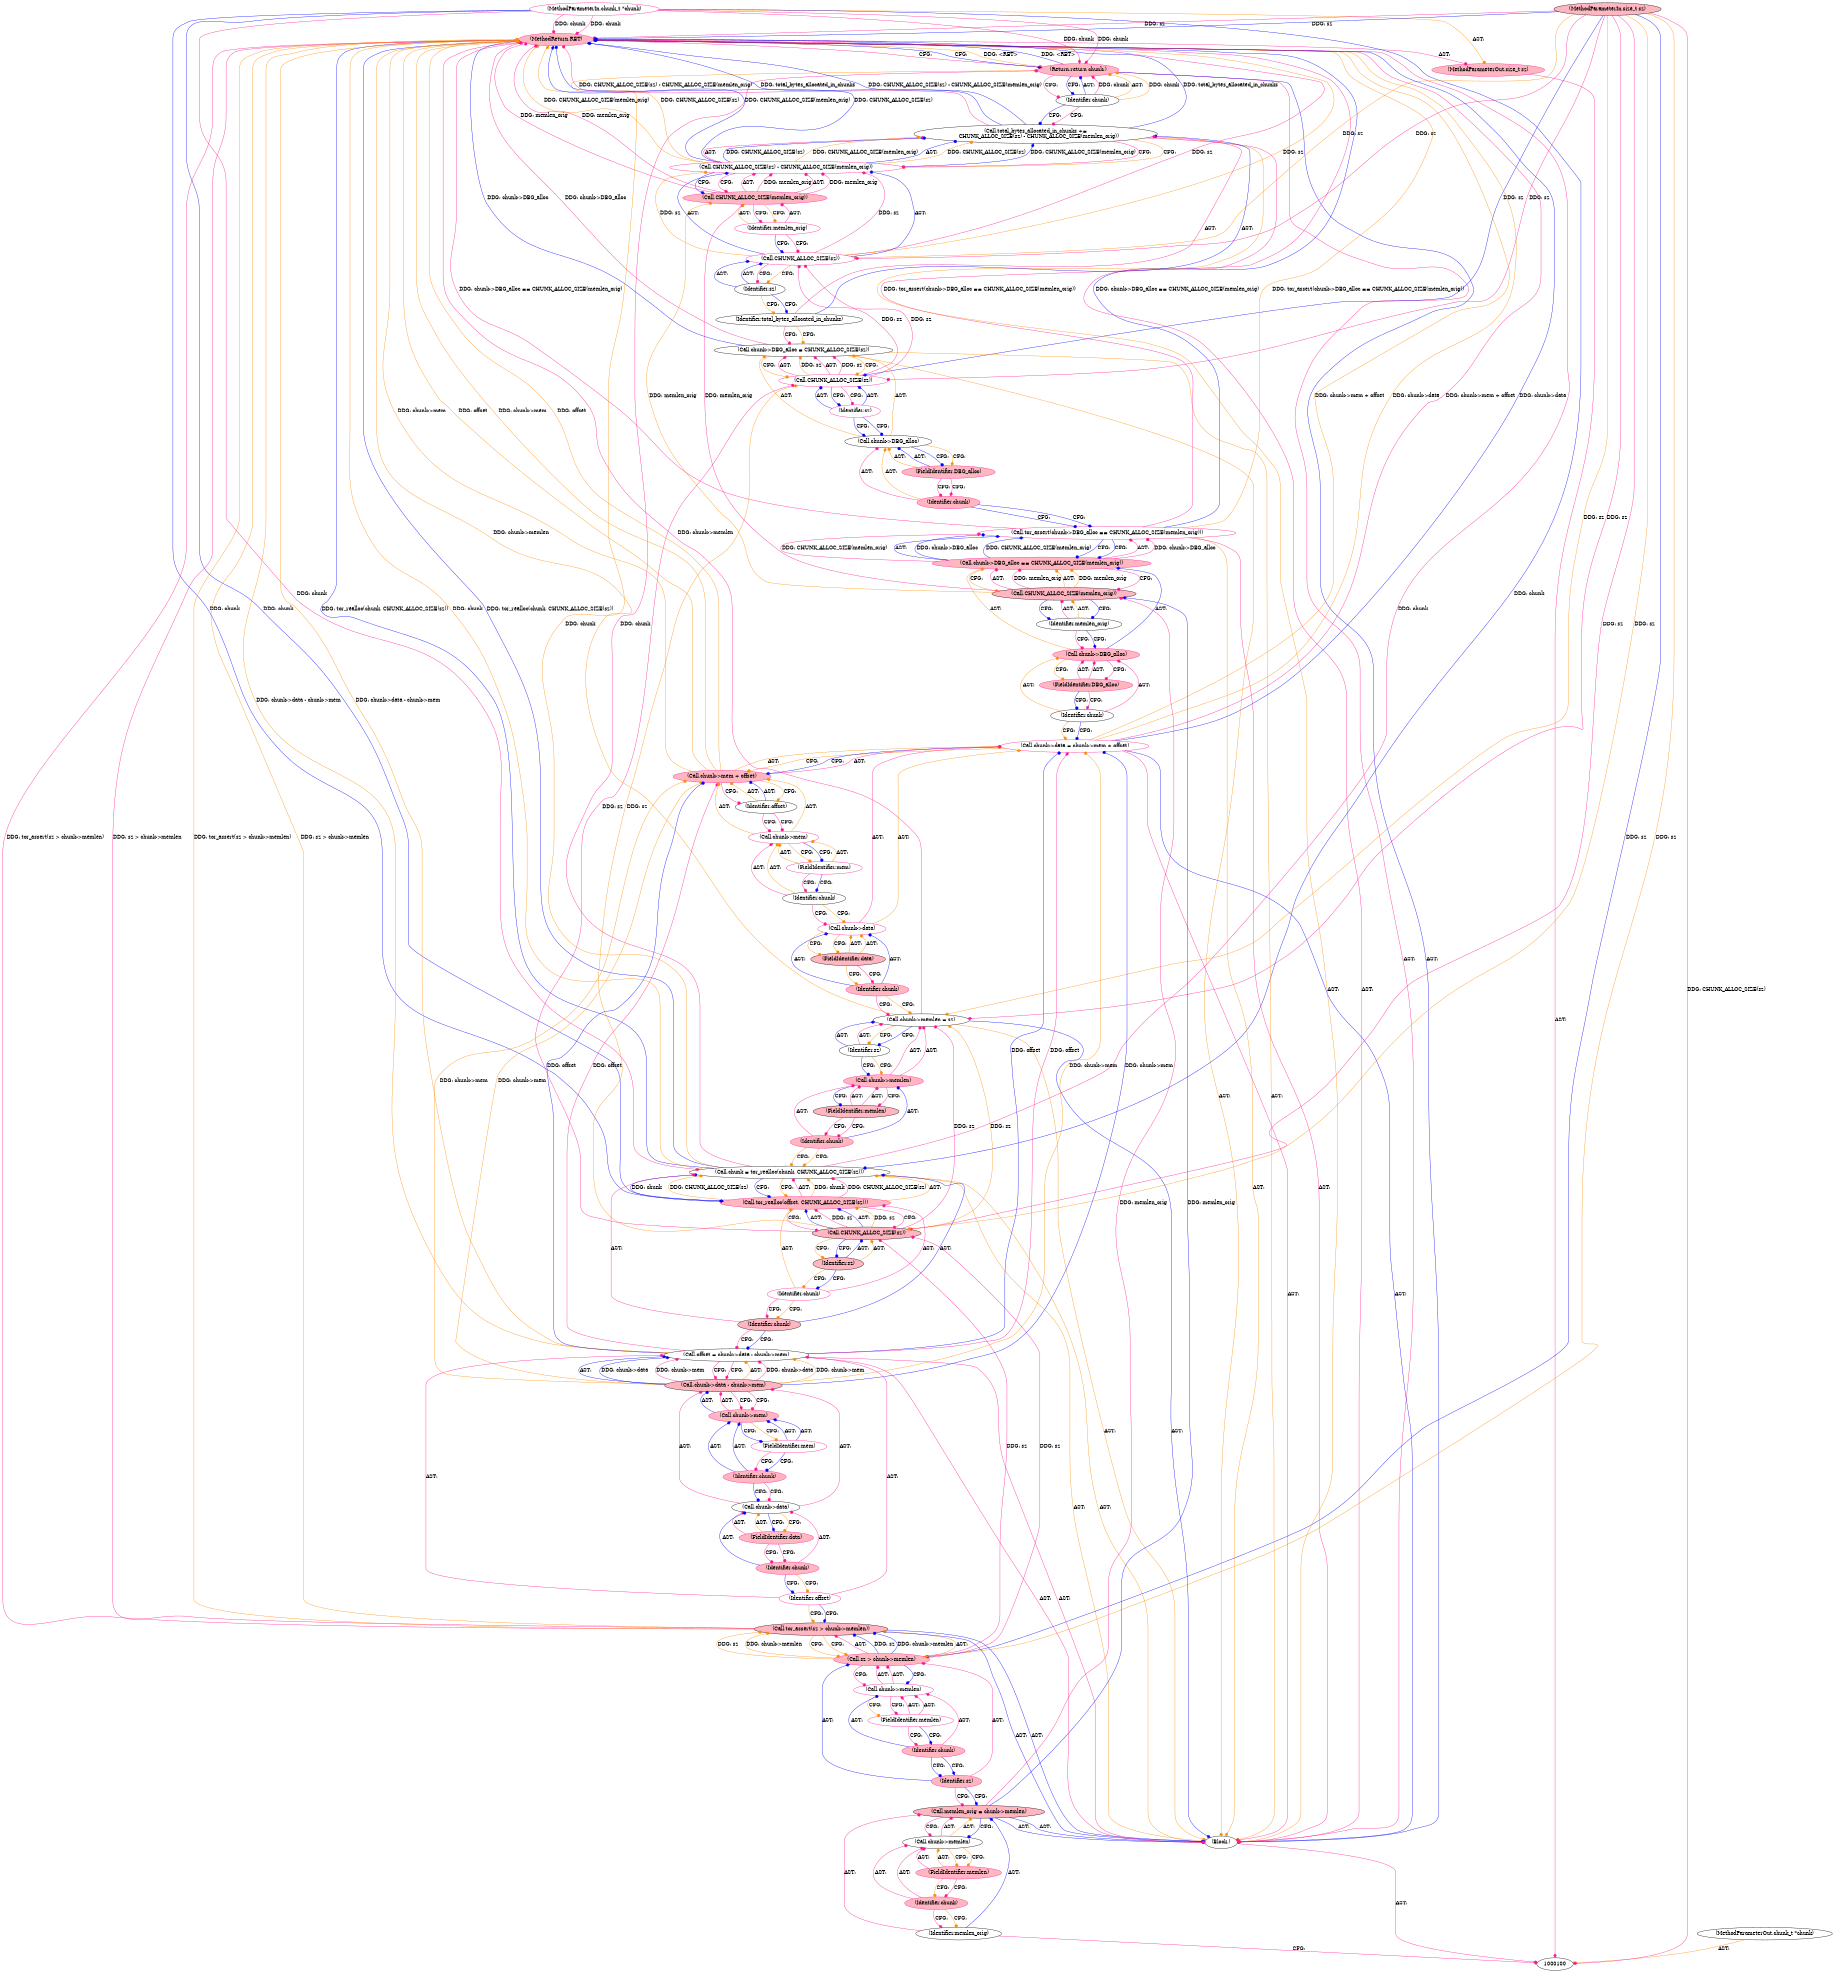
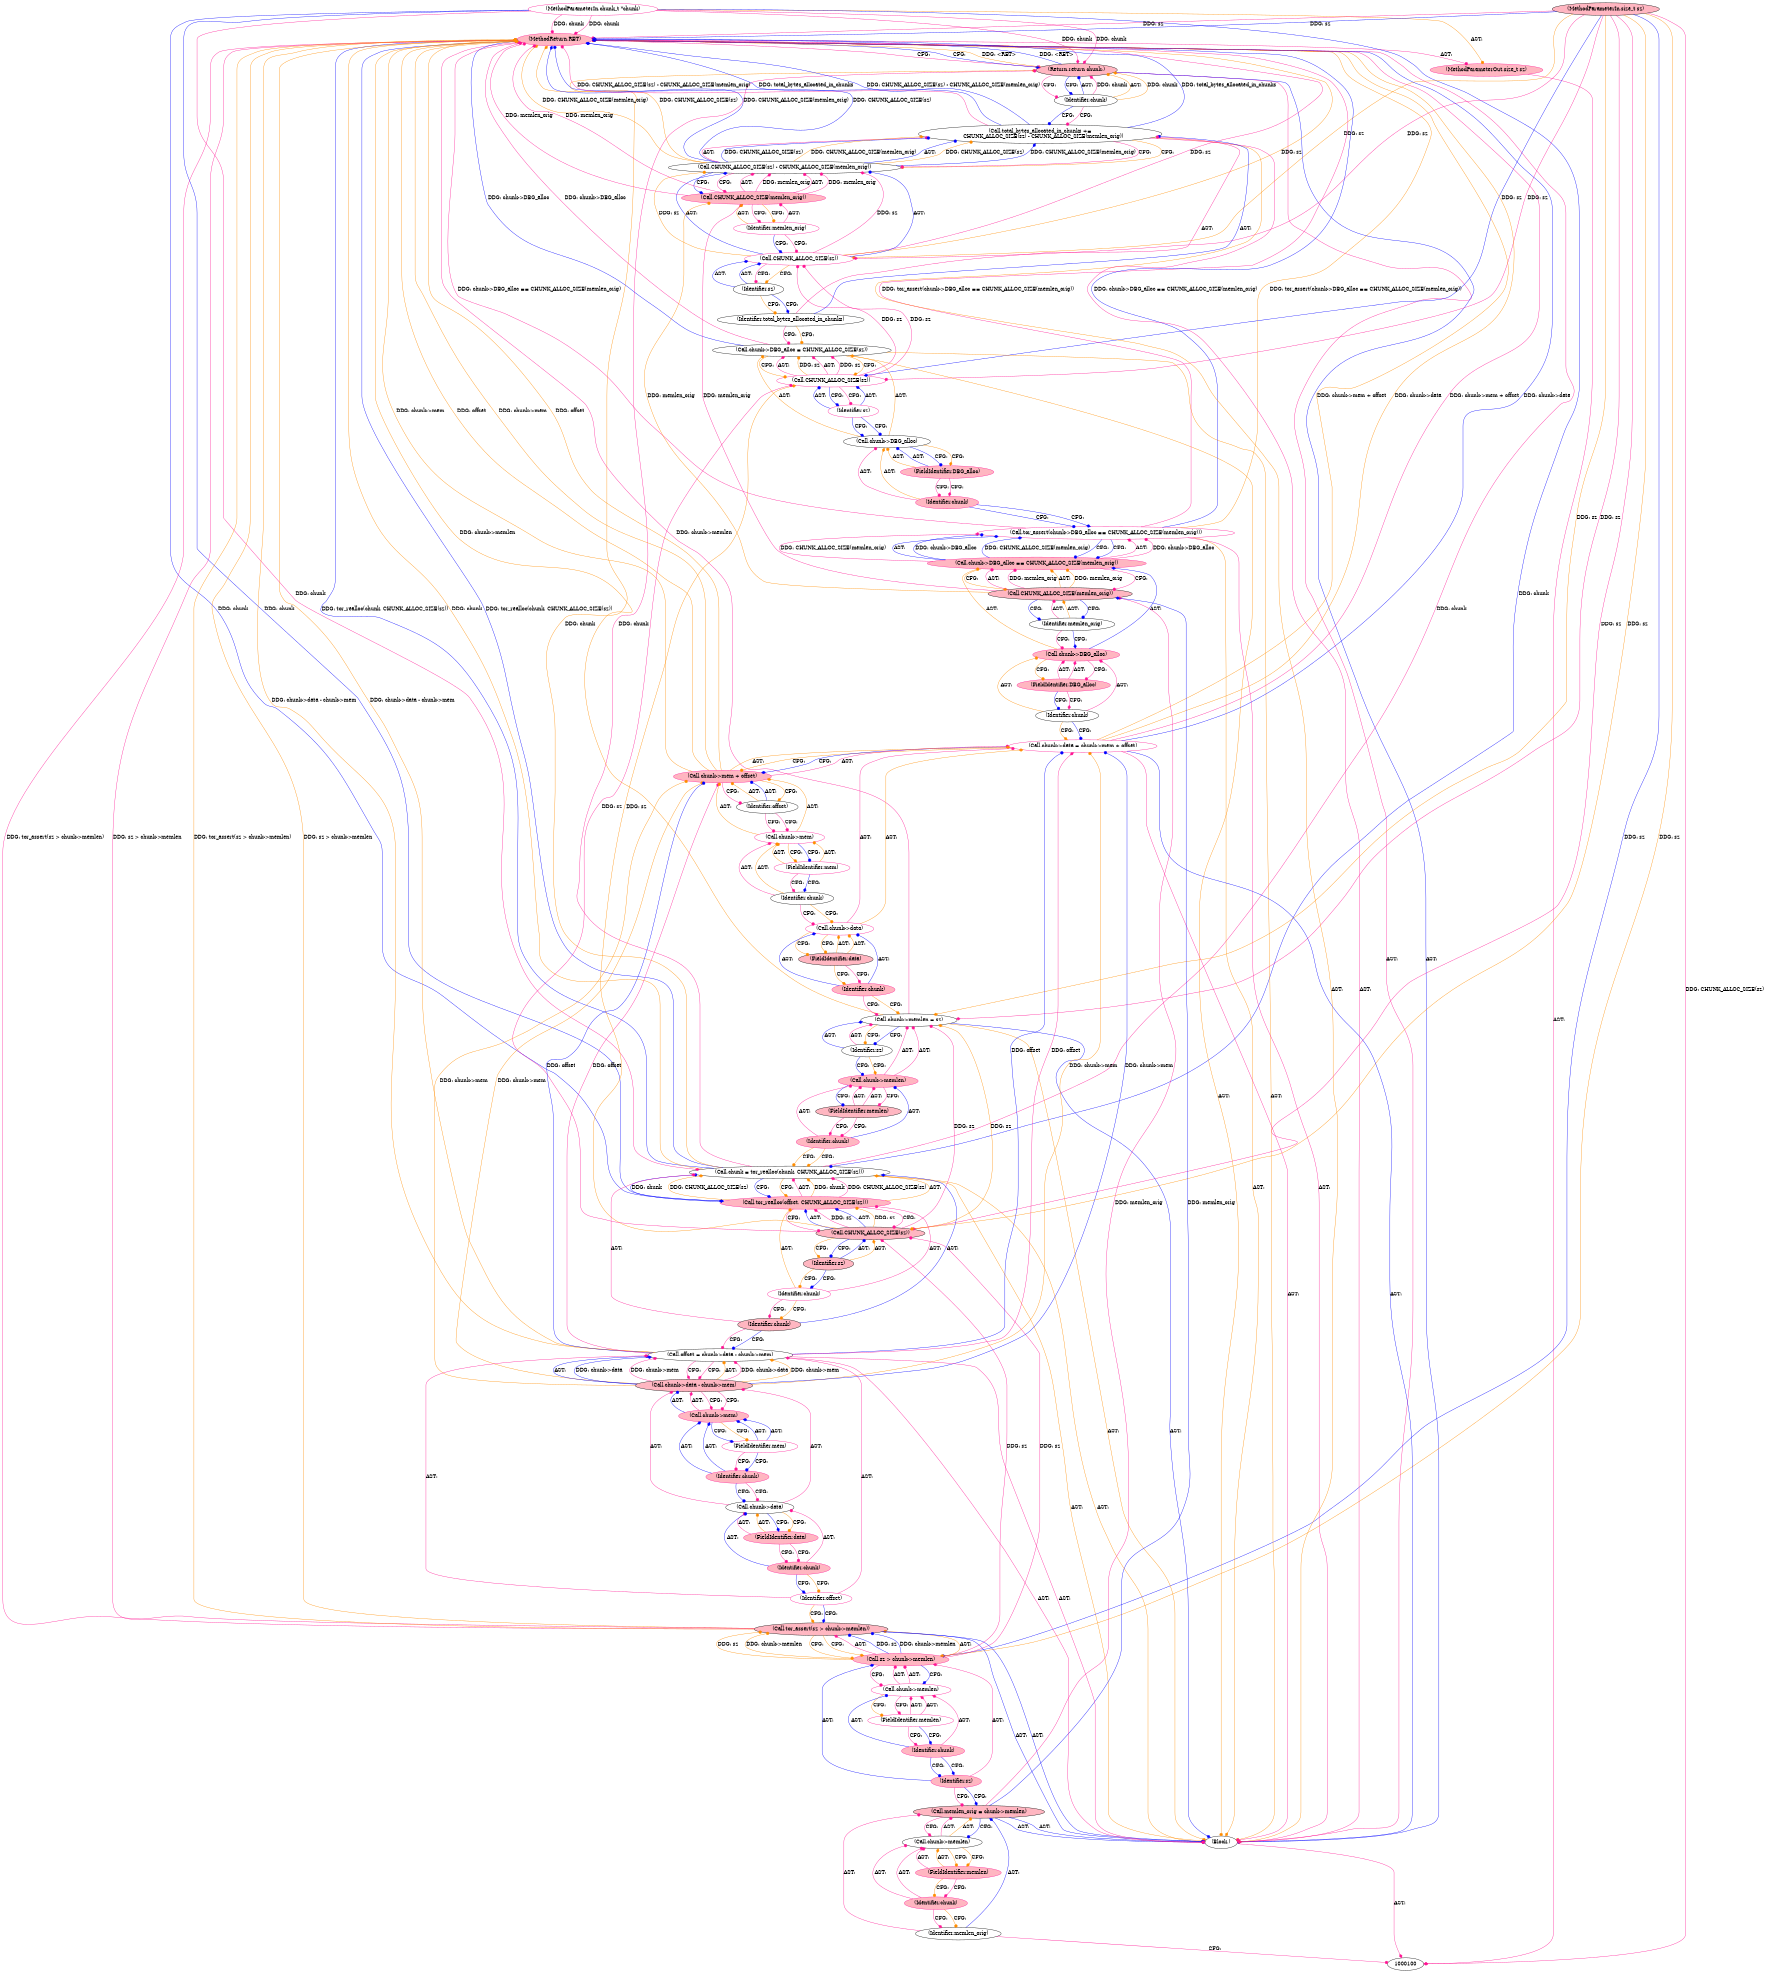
(1078, 70) -> (1077, 70)
(786, 168) -> (785, 168)
(1765, 1934) -> none
